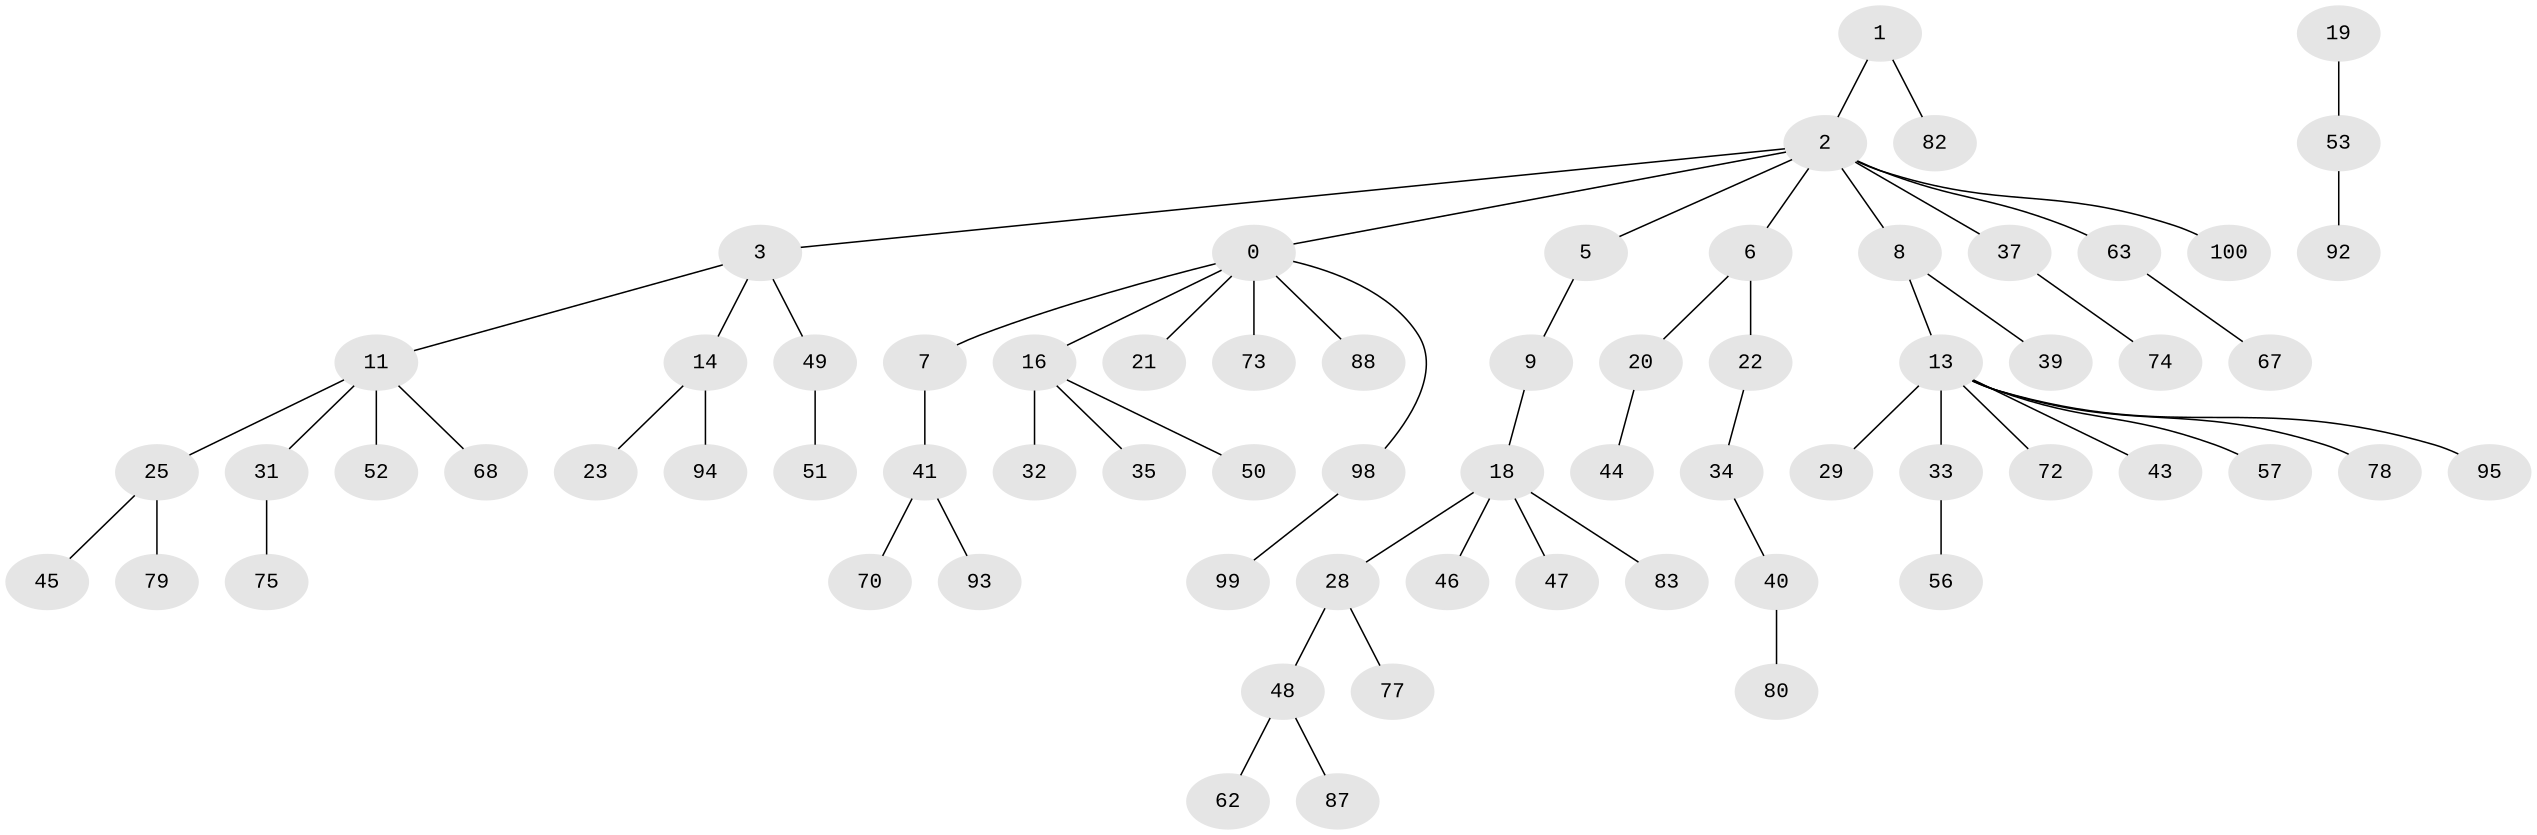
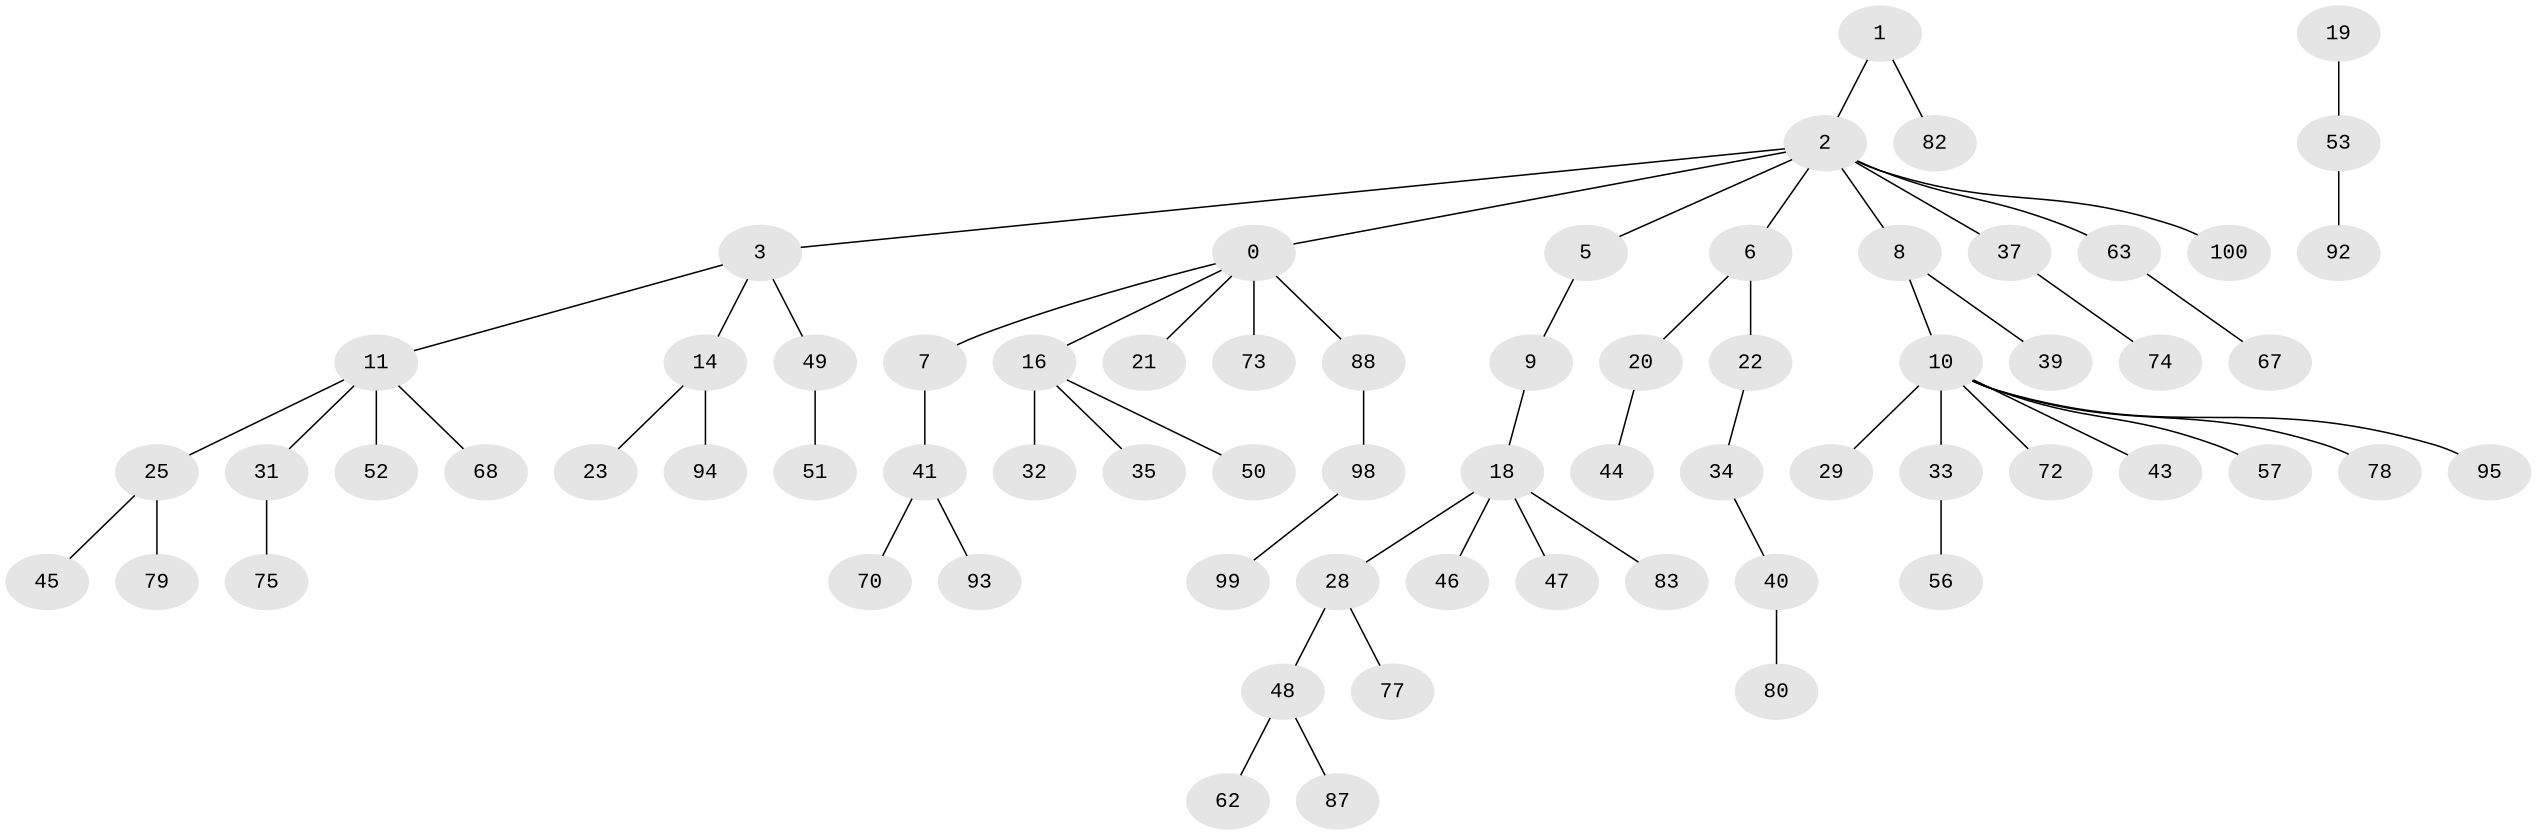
(1412, 326) -> (1364, 418)
(1941, 363) -> (1941, 363)
